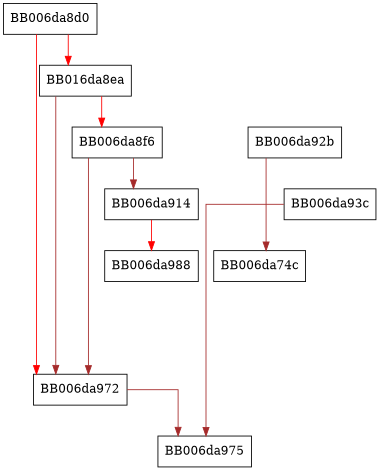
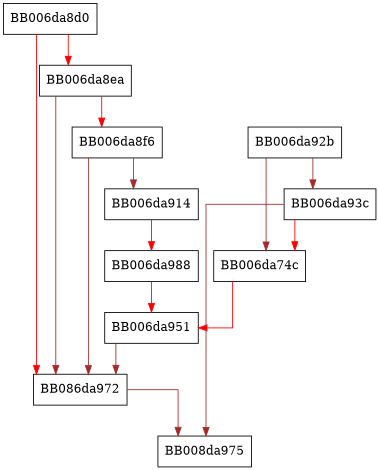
(85, 81) -> (85, 81)
none -> (313, 169)
none -> (295, 231)
none -> (151, 328)
(80, 390) -> (80, 390)
(205, 451) -> (205, 451)
